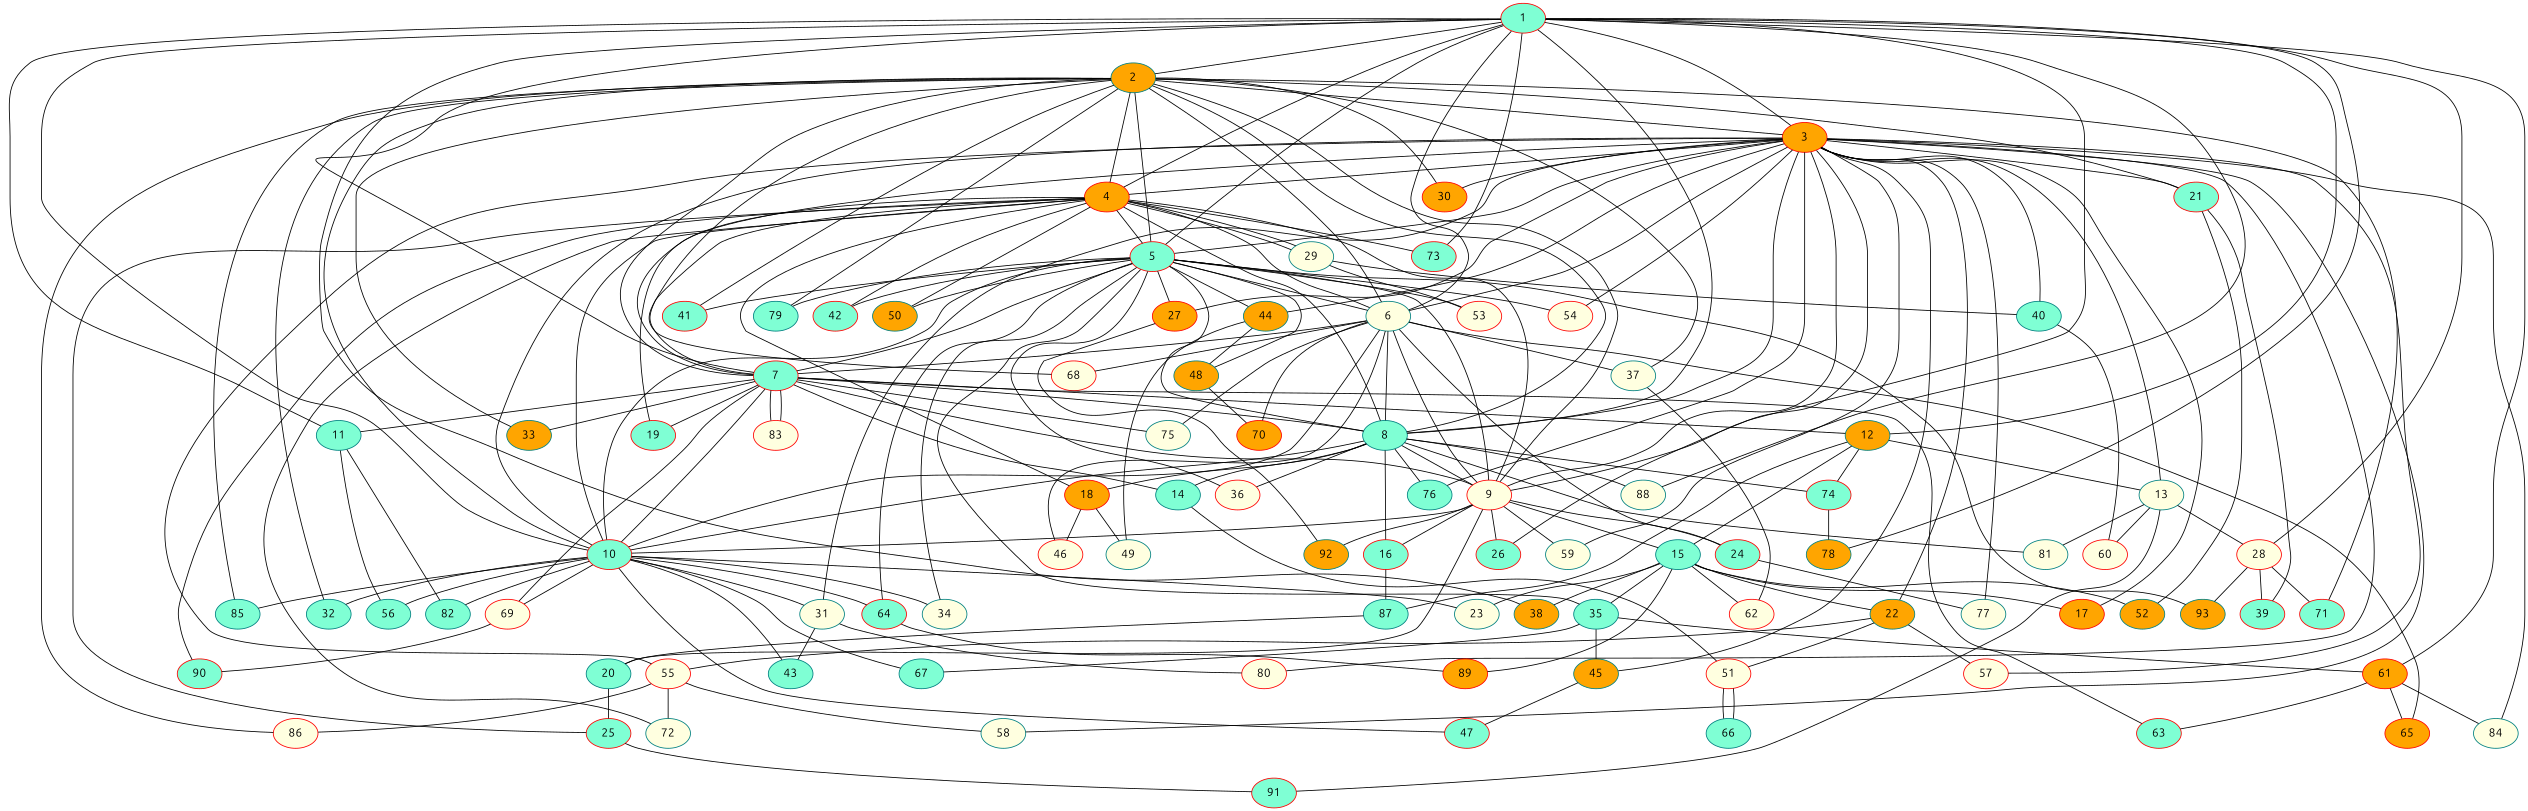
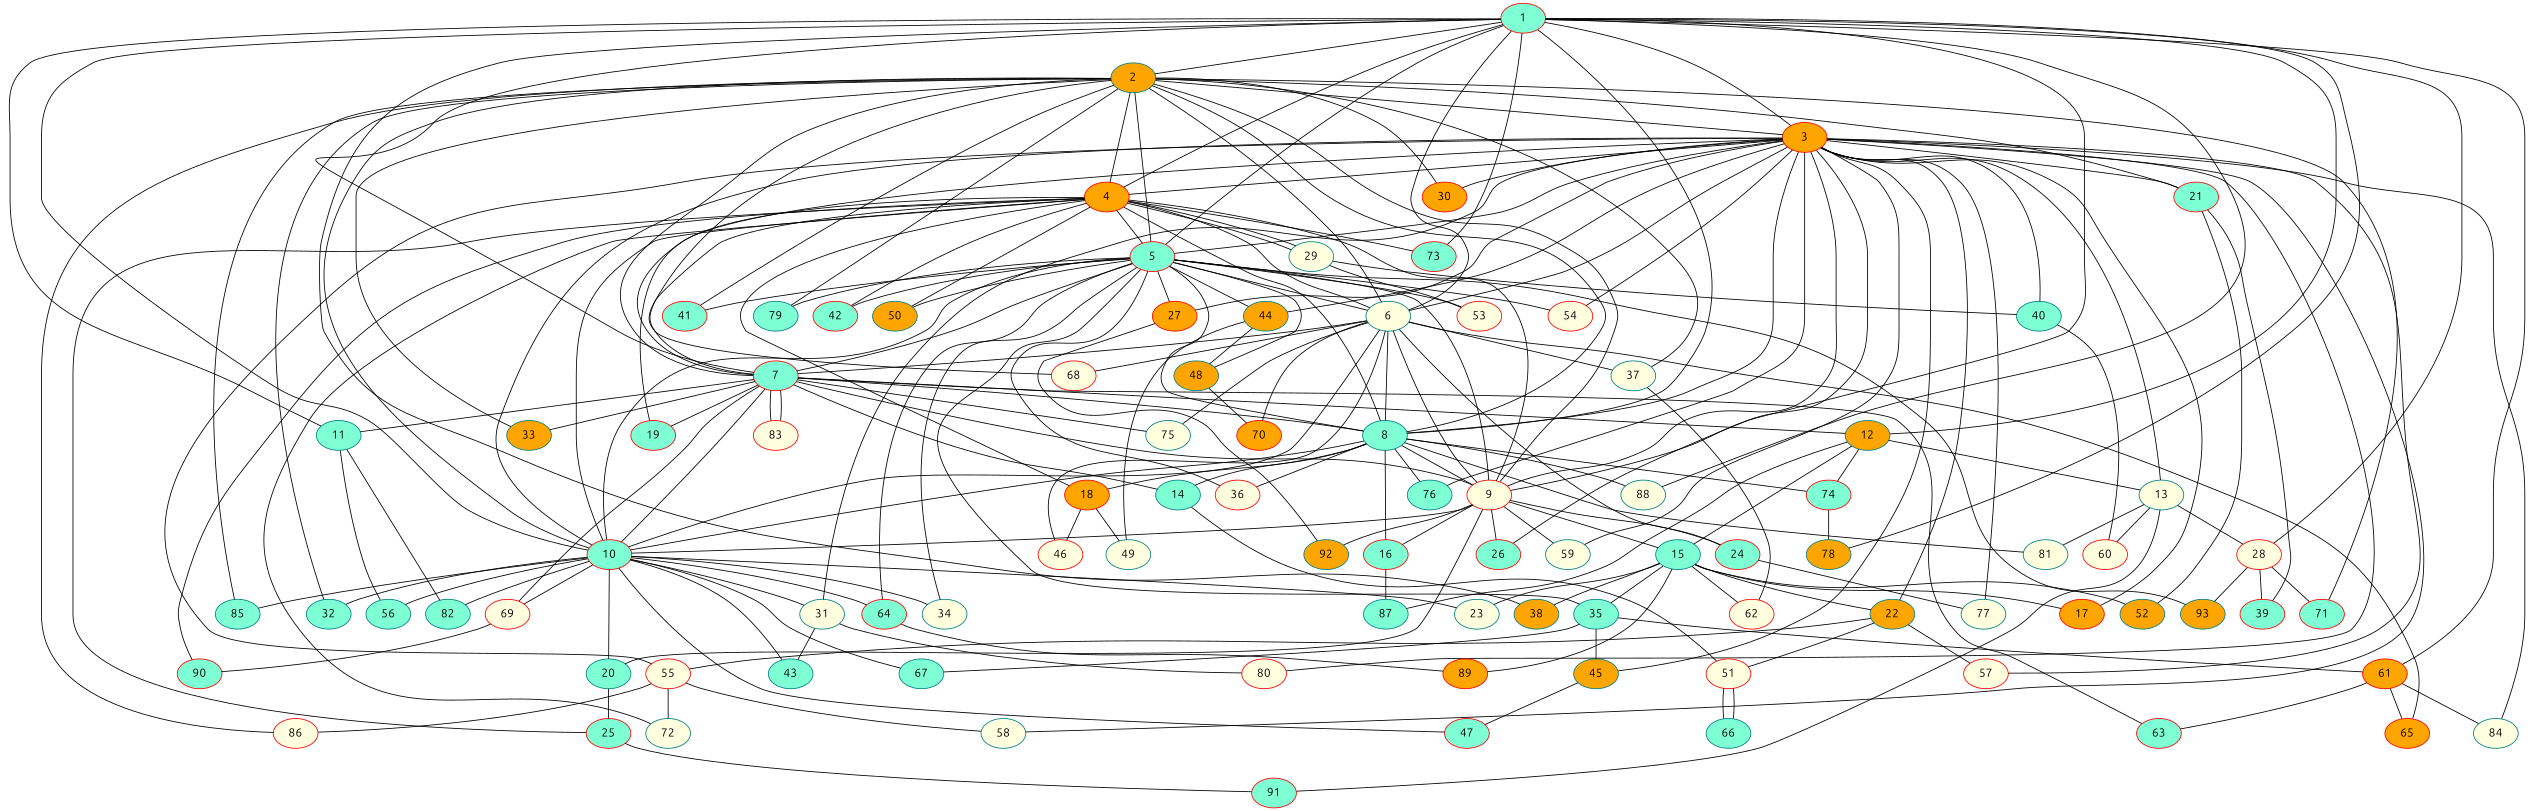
(993, 632) -> (609, 614)
